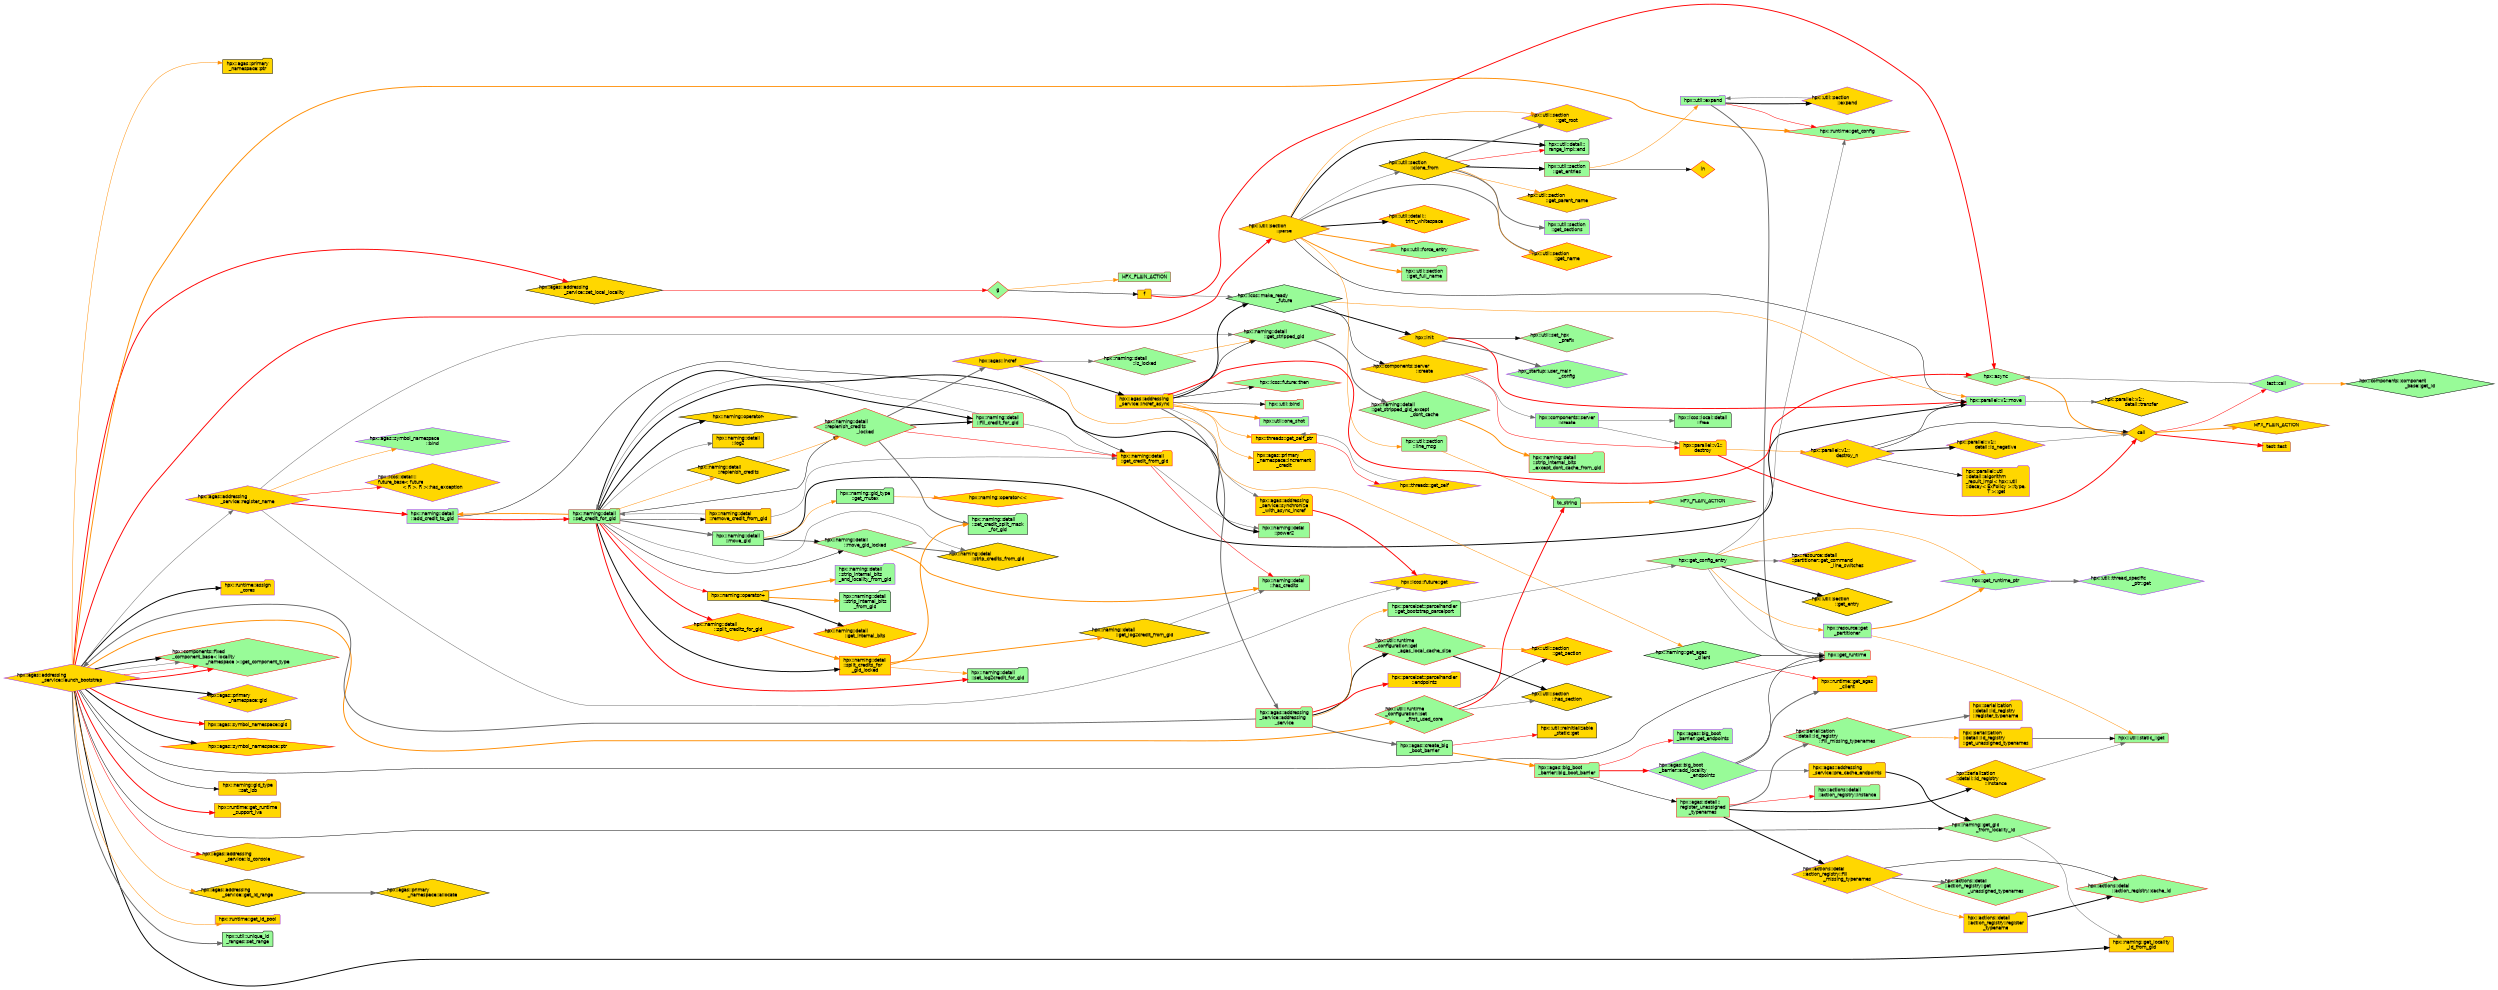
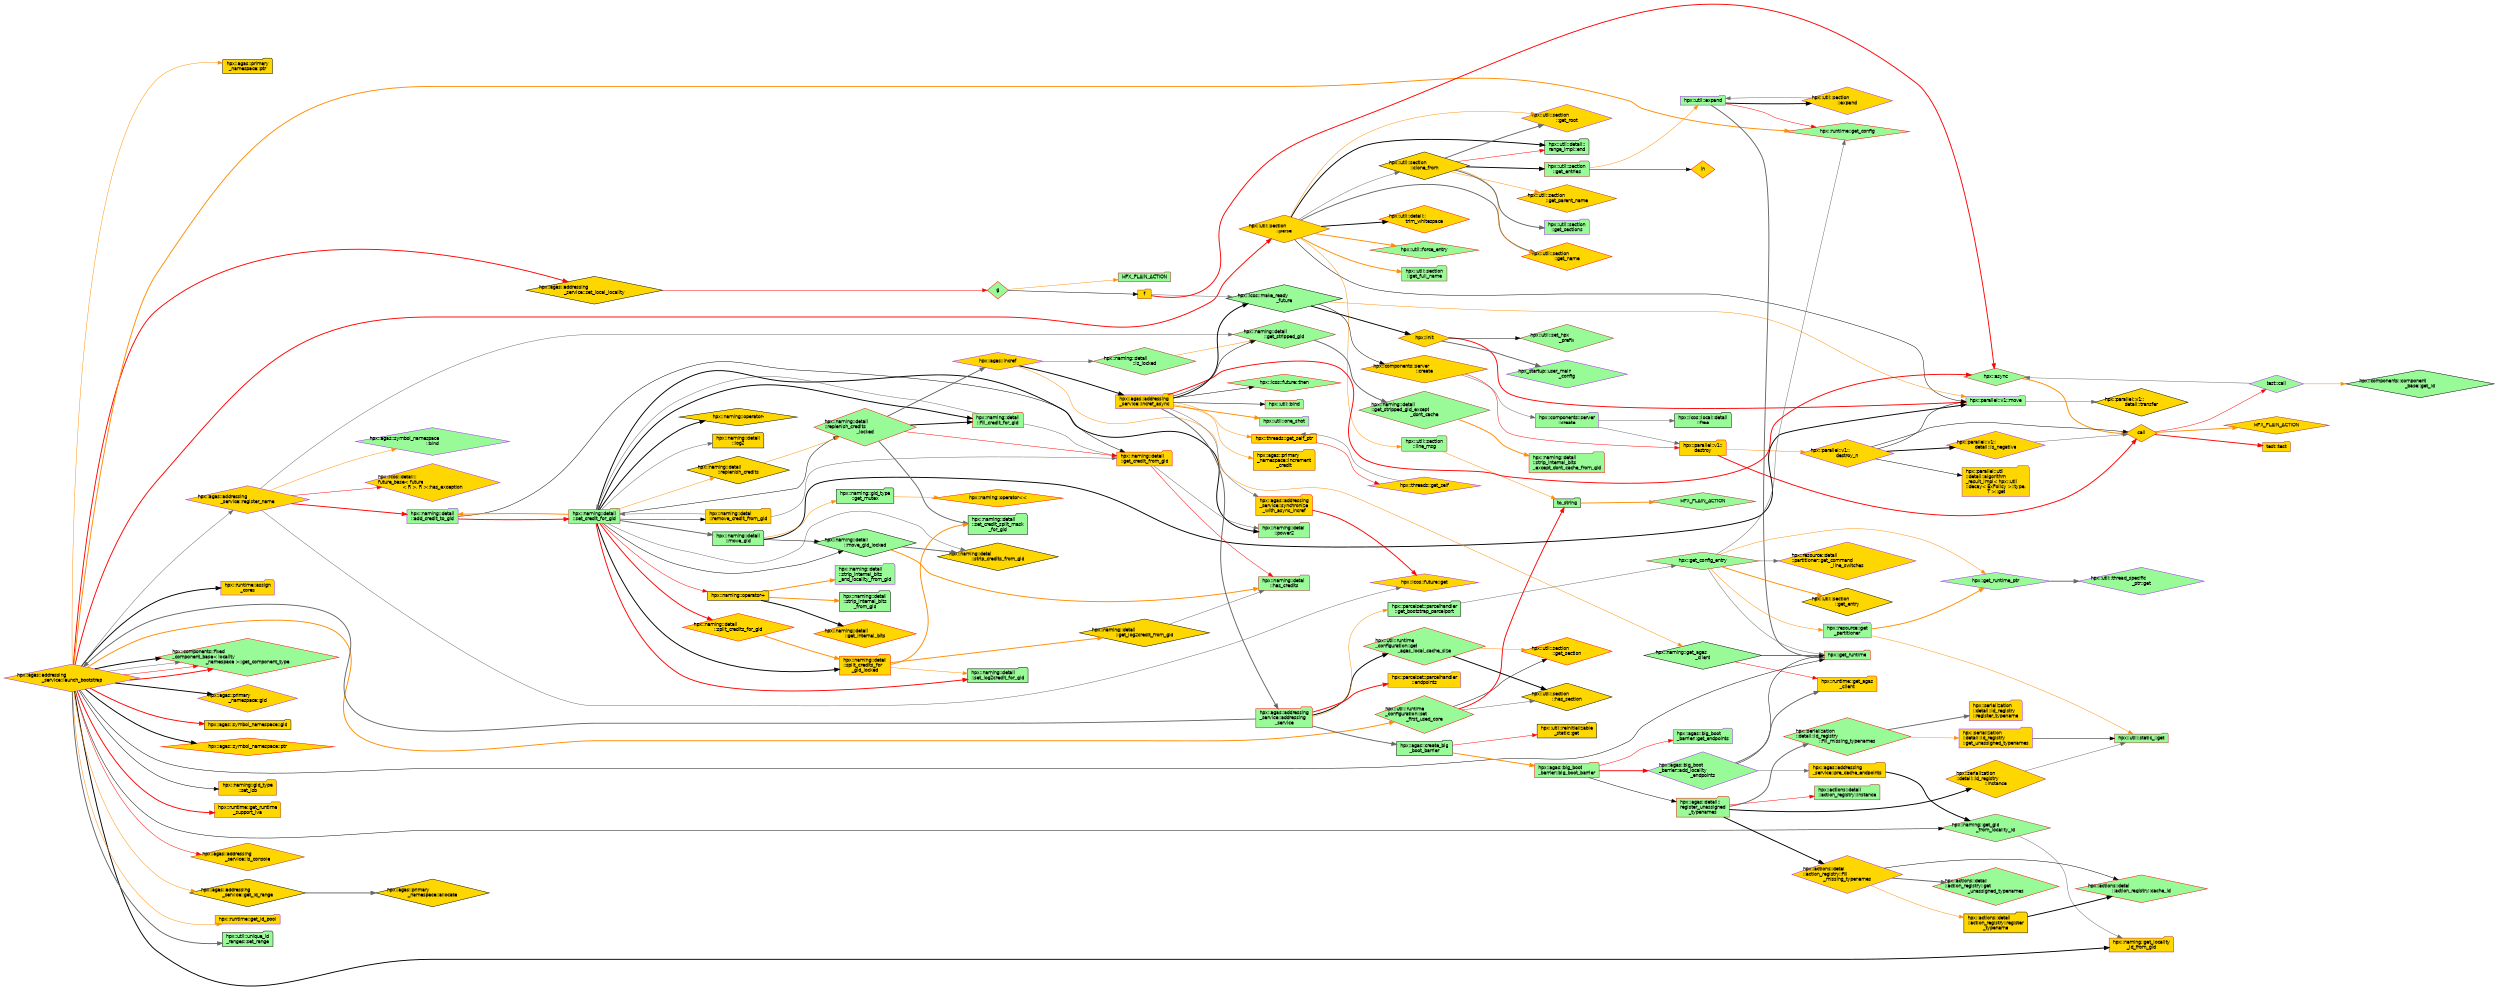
(865, 543) -> (865, 543)
(1769, 581) -> (1769, 581)
(1996, 923) -> (1996, 923)
